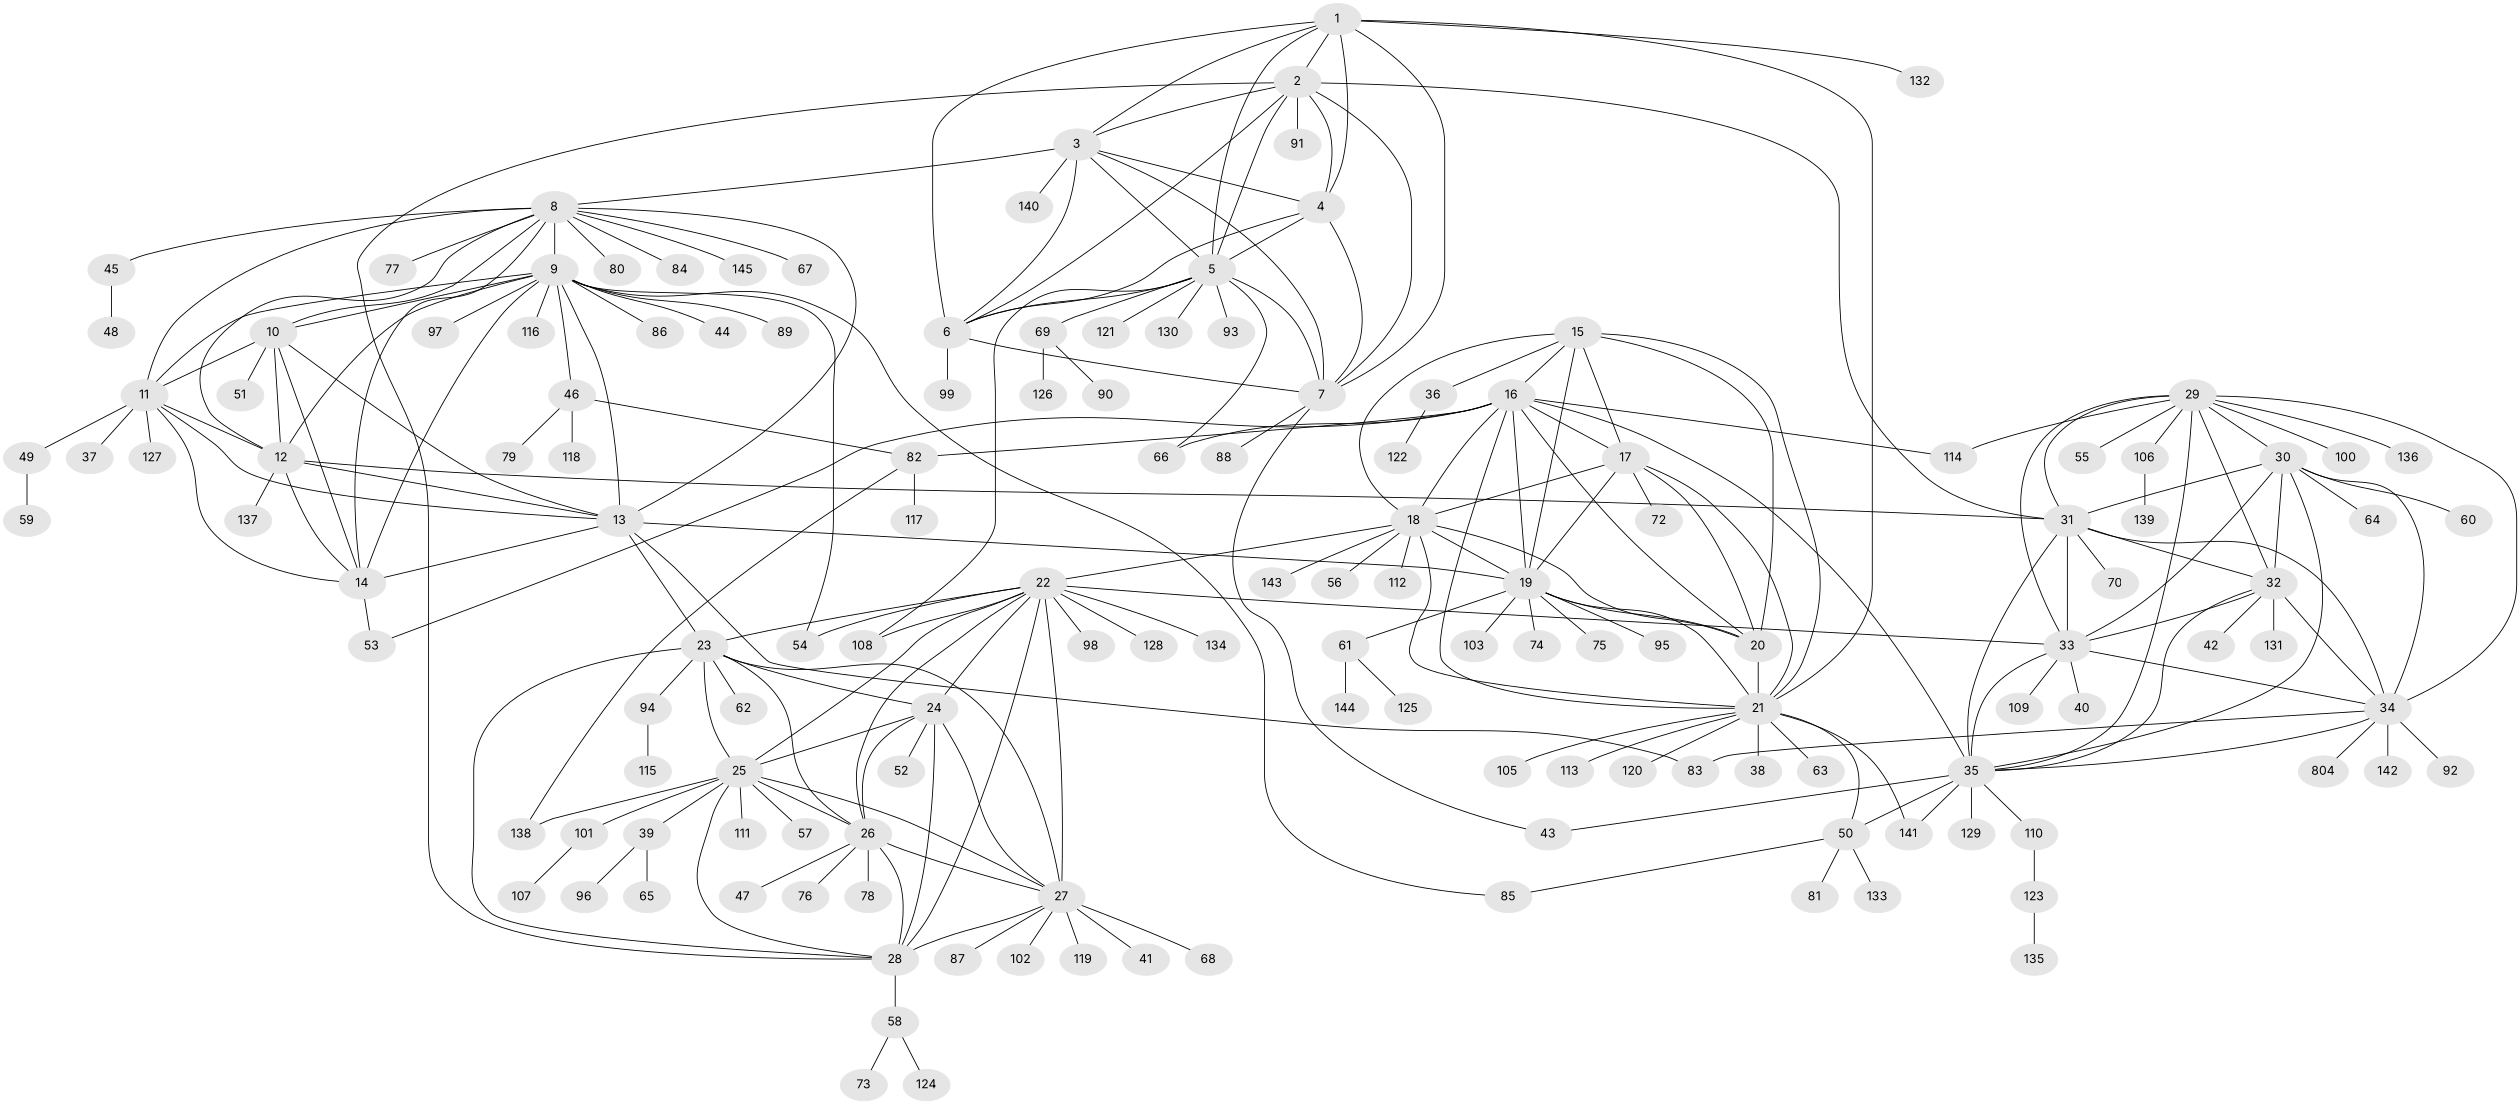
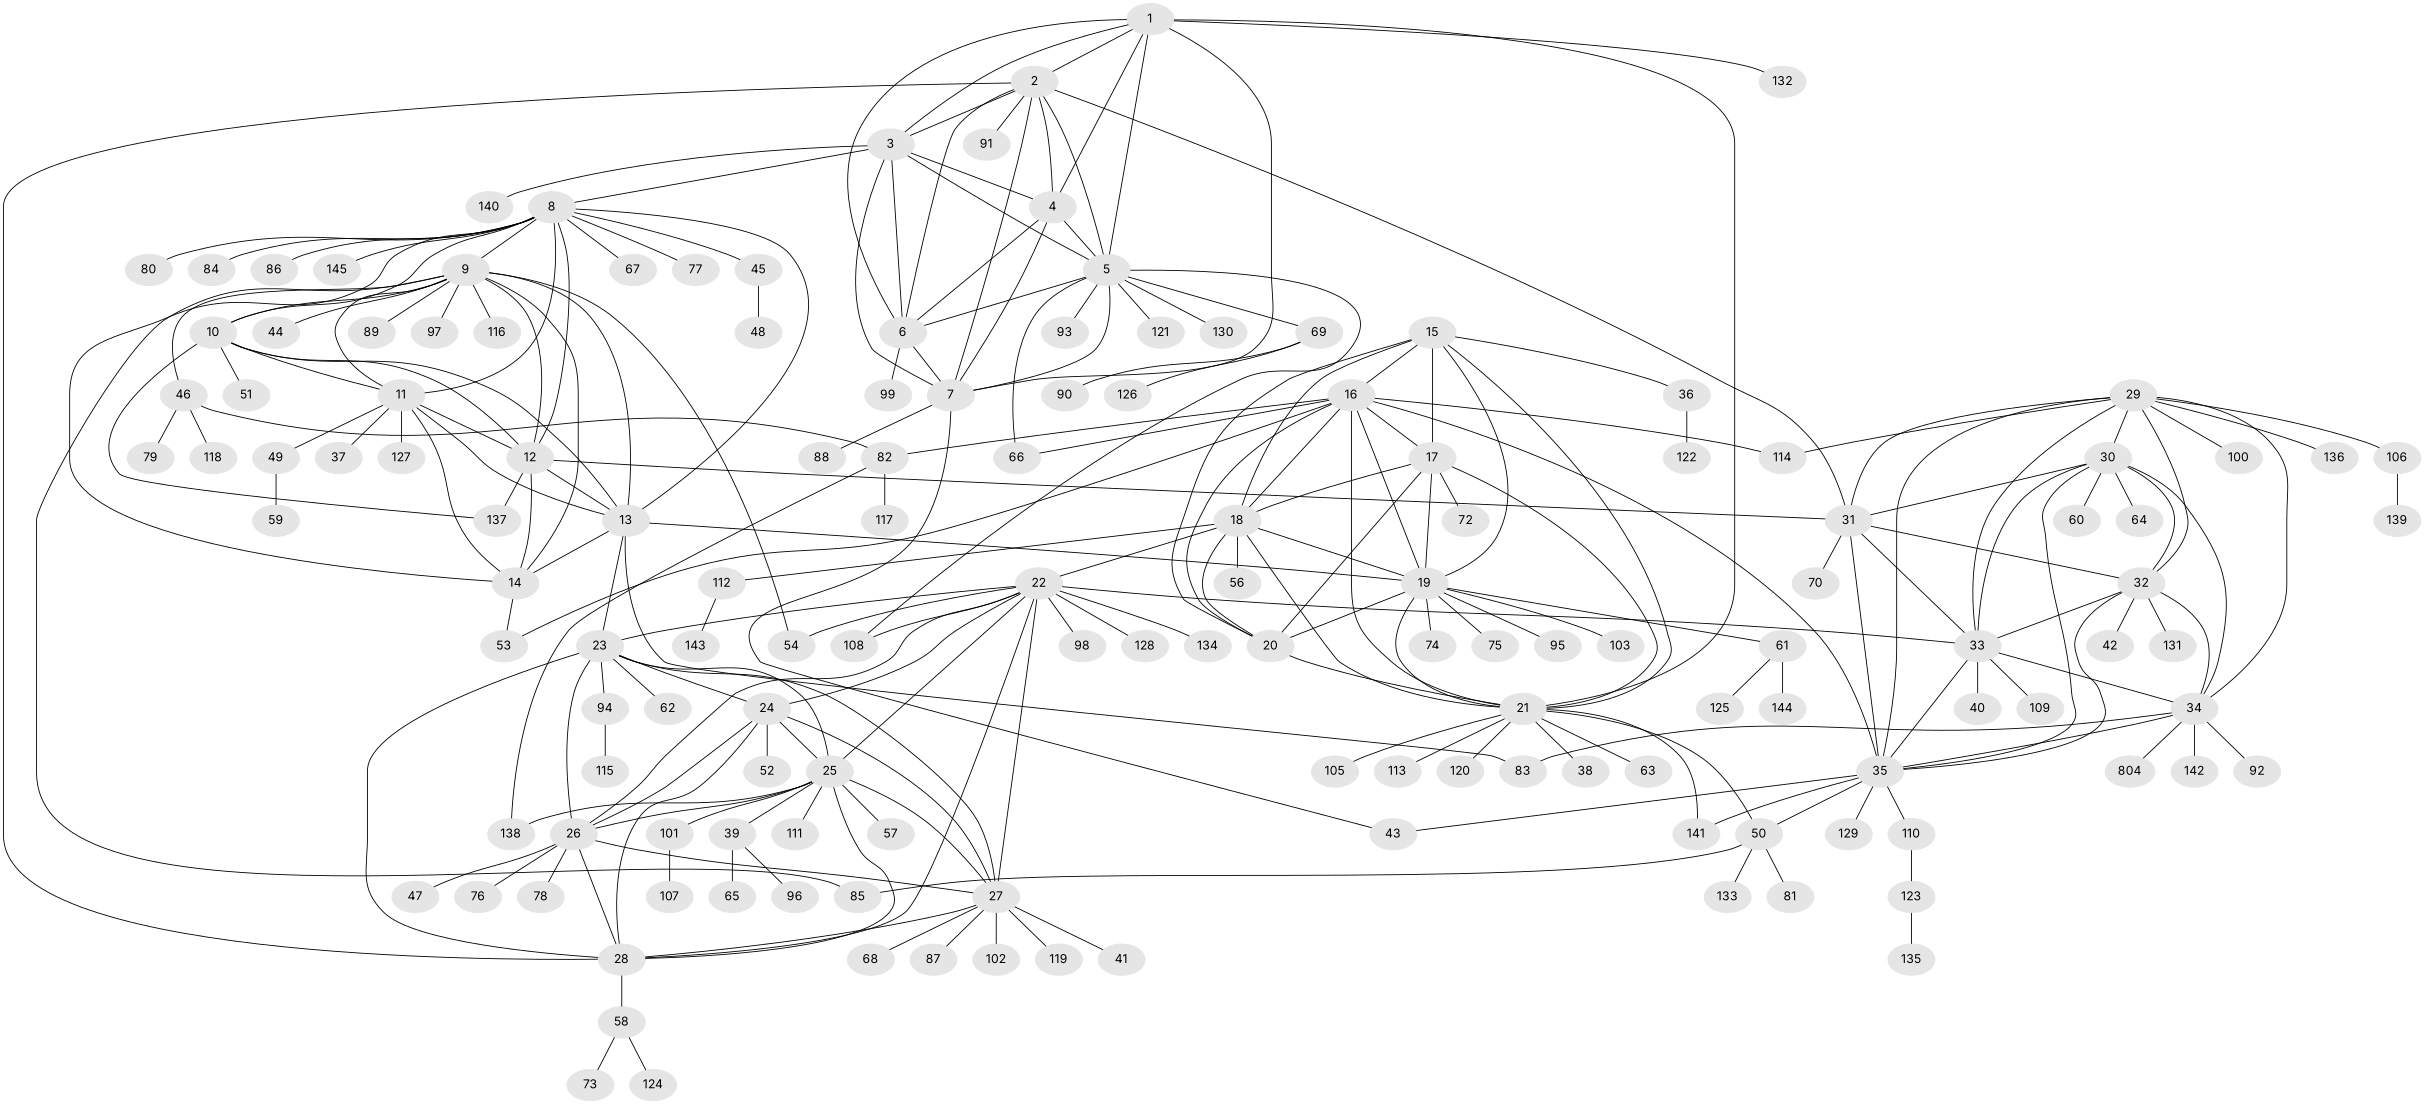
(607, 301) -> (413, 239)
(316, 452) -> (212, 491)
(2082, 458) -> none
(1342, 551) -> (709, 615)
(2289, 559) -> none
